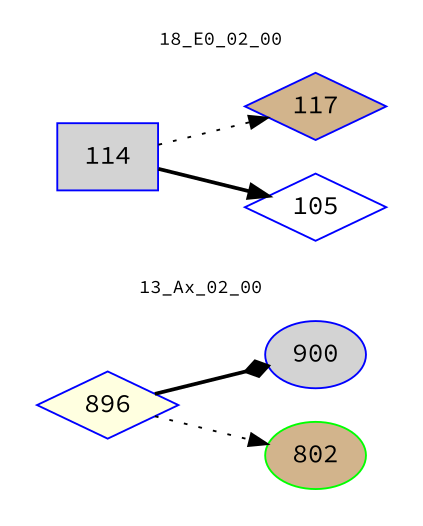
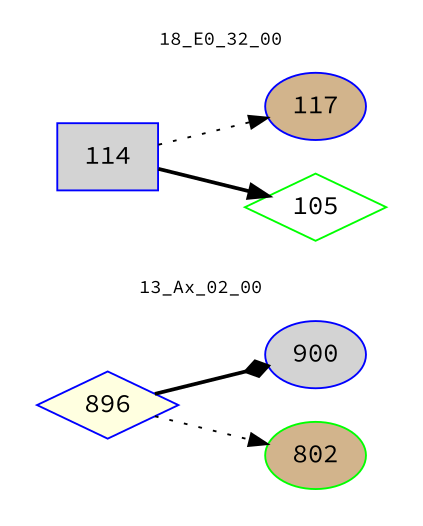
(222, 40) -> (222, 40)
(316, 106) -> (316, 106)
(316, 207) -> (316, 207)
